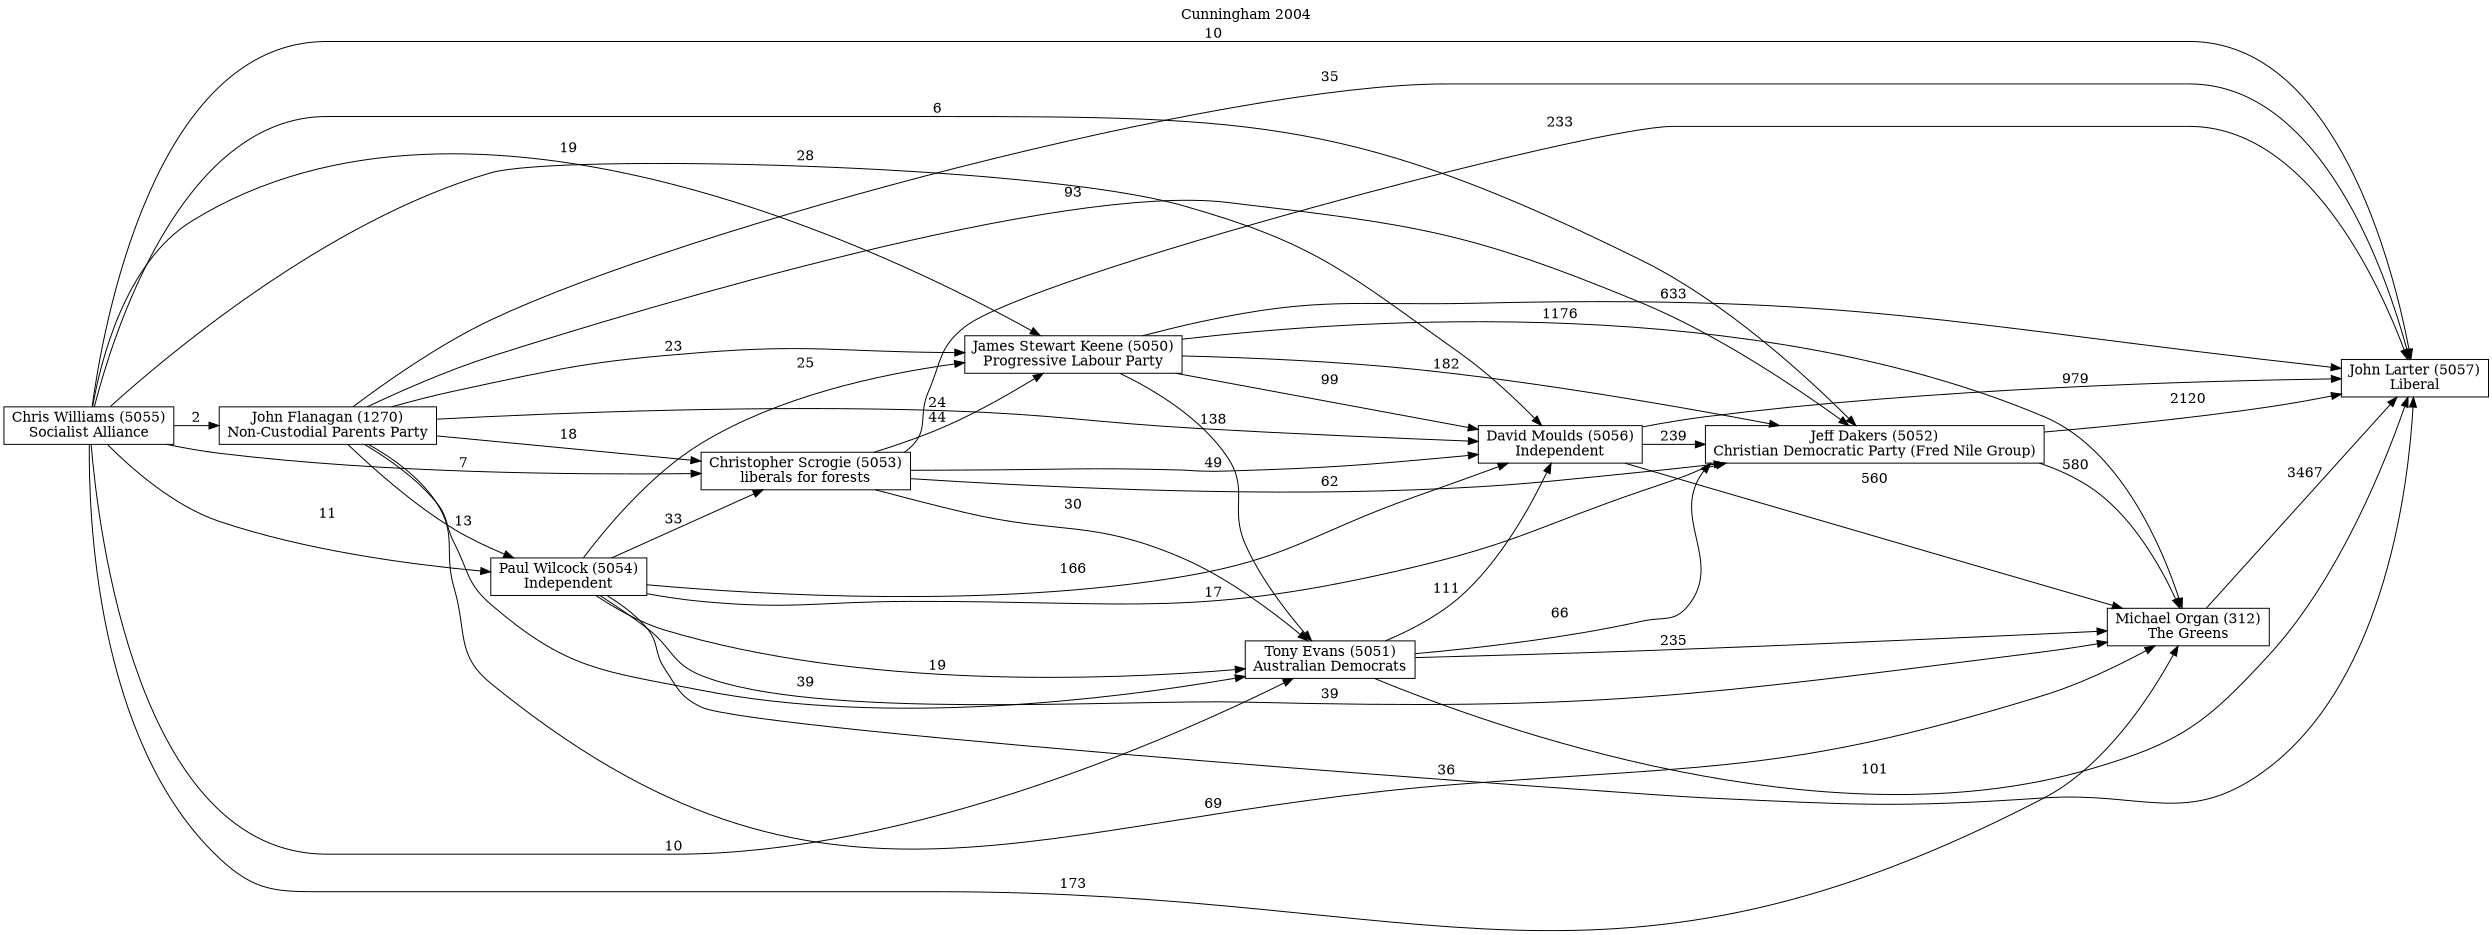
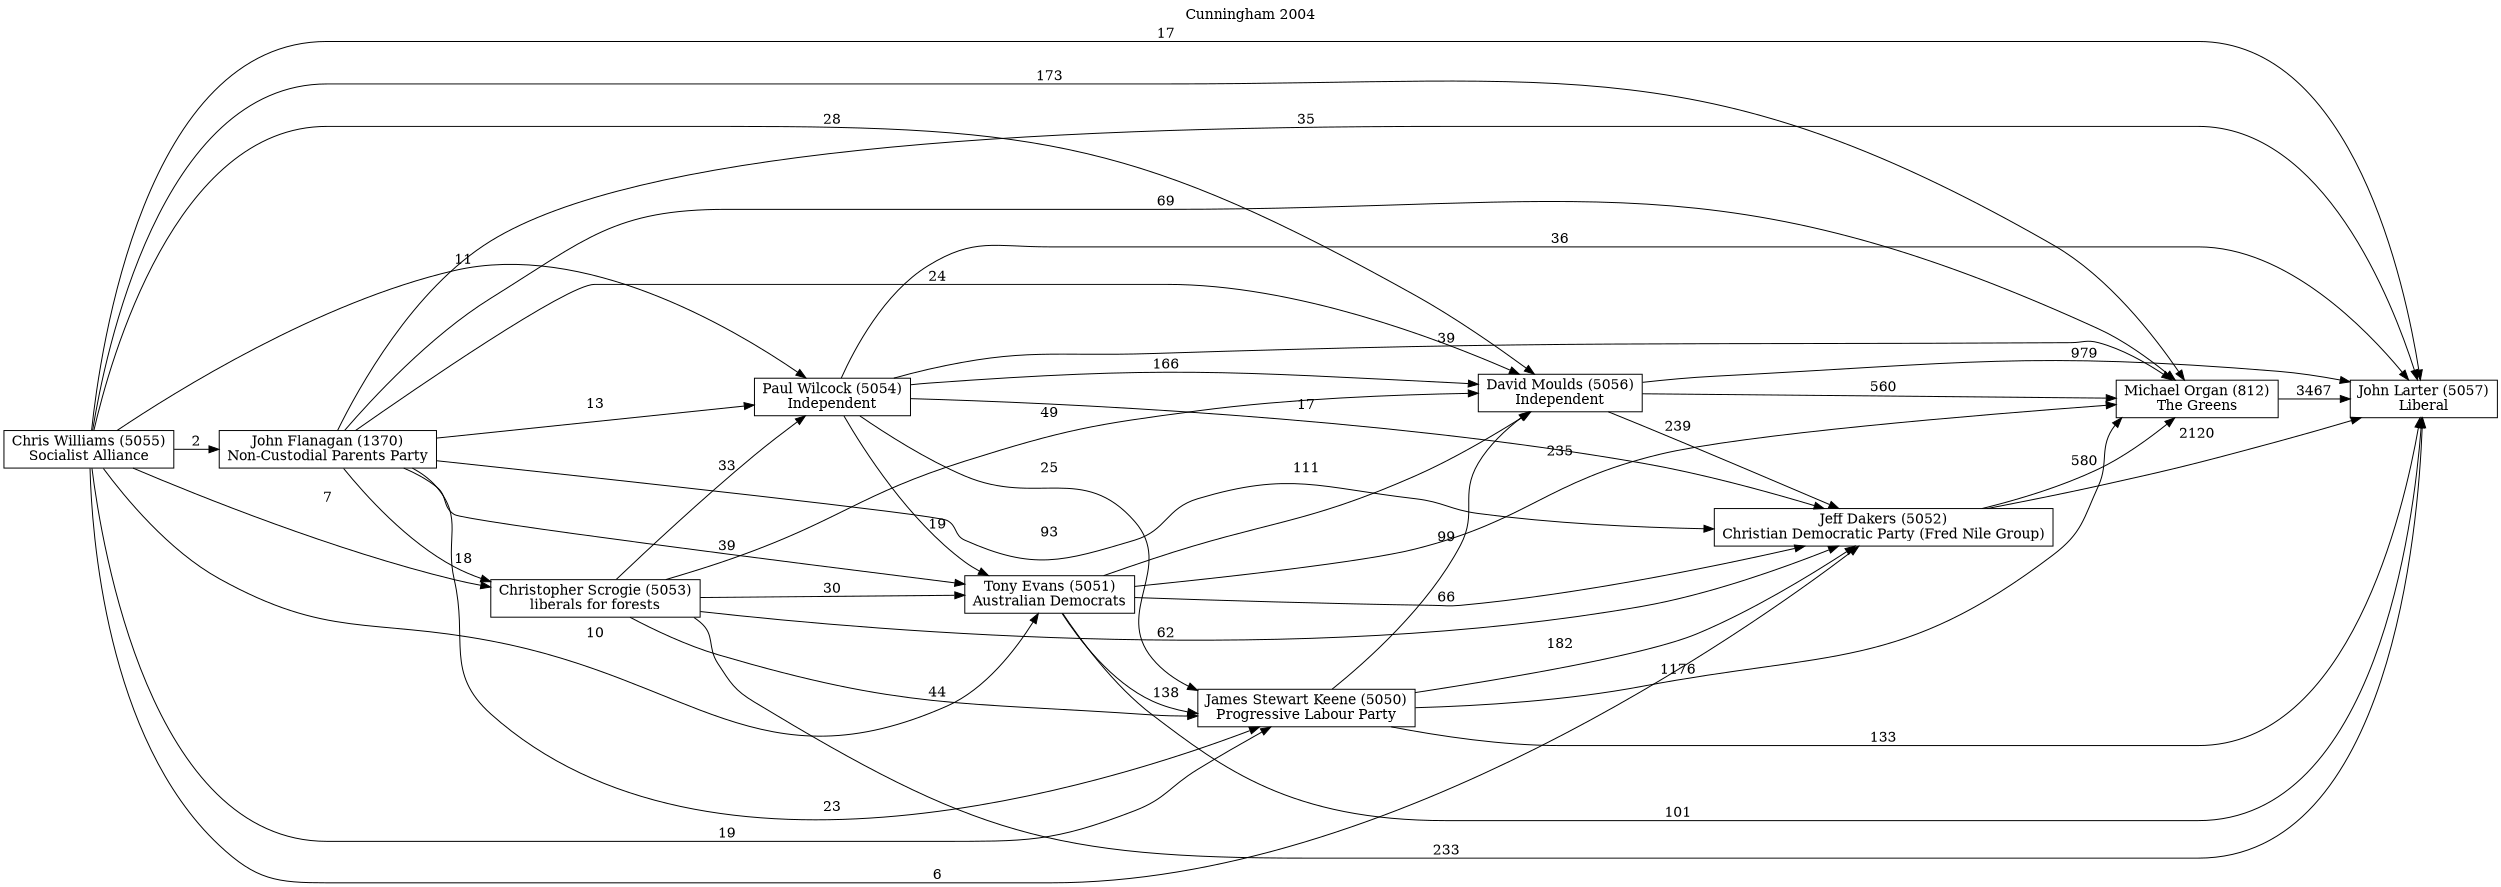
(1214, 34) -> (1166, 34)
(1674, 295) -> (1884, 738)
(328, 426) -> (328, 449)
(1238, 485) -> (1135, 691)
(683, 526) -> (705, 498)
(2188, 627) -> (2197, 399)
